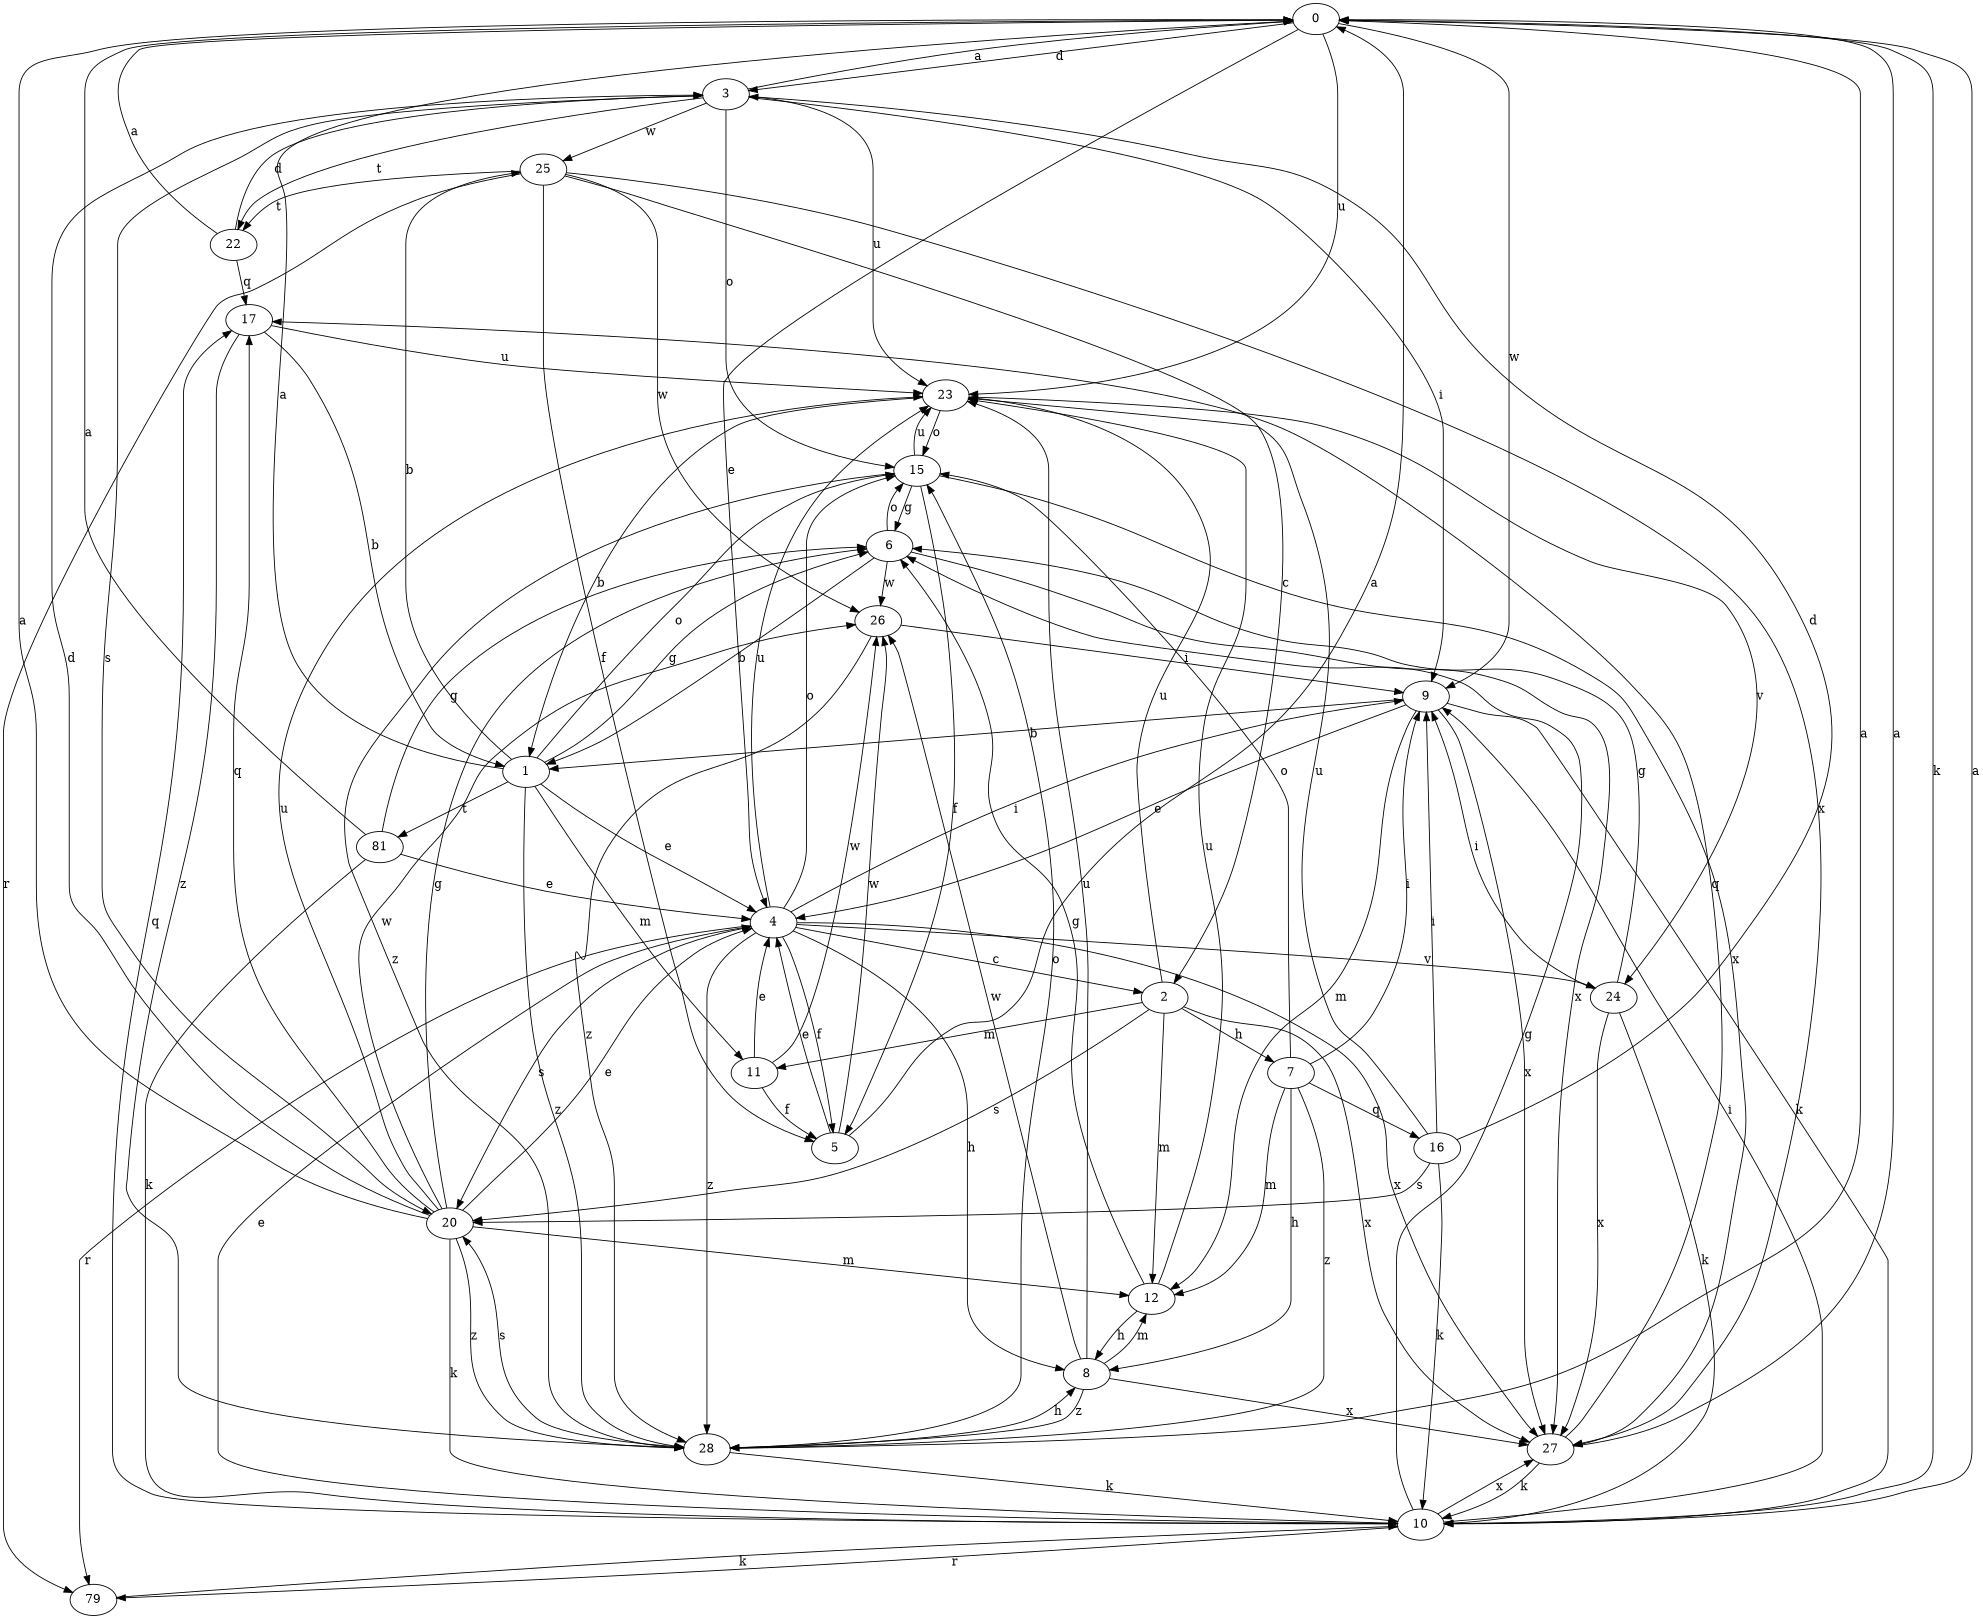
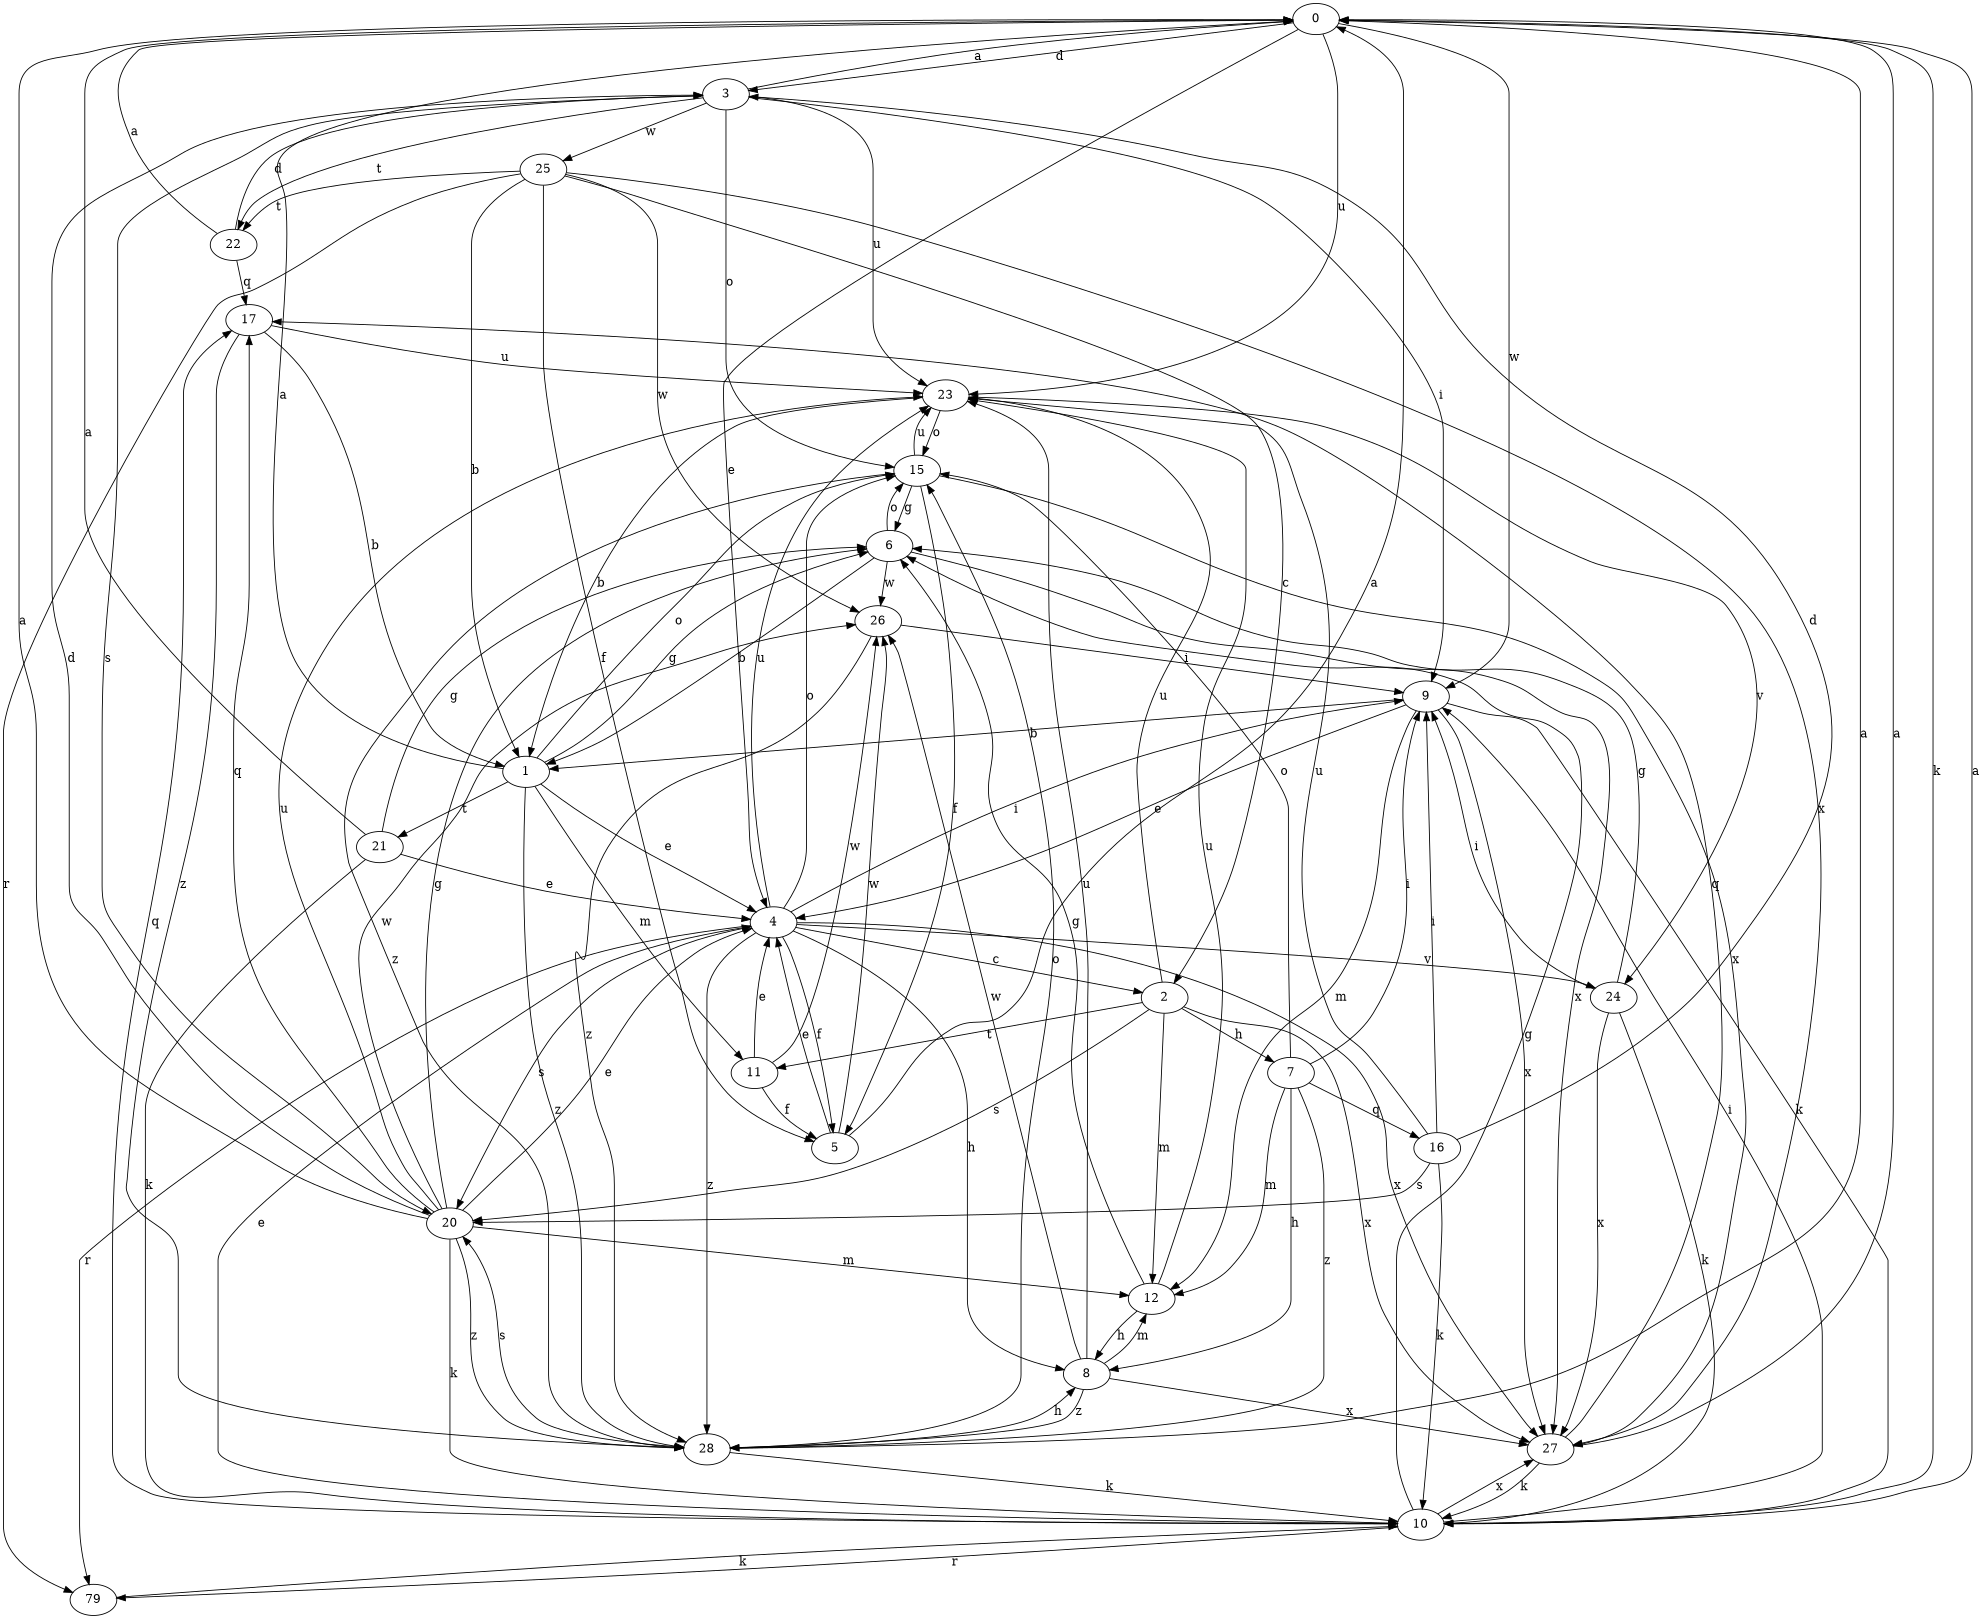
(406, 450) -> (472, 456)
(380, 847) -> (380, 847)
(990, 1035) -> (990, 1035)
